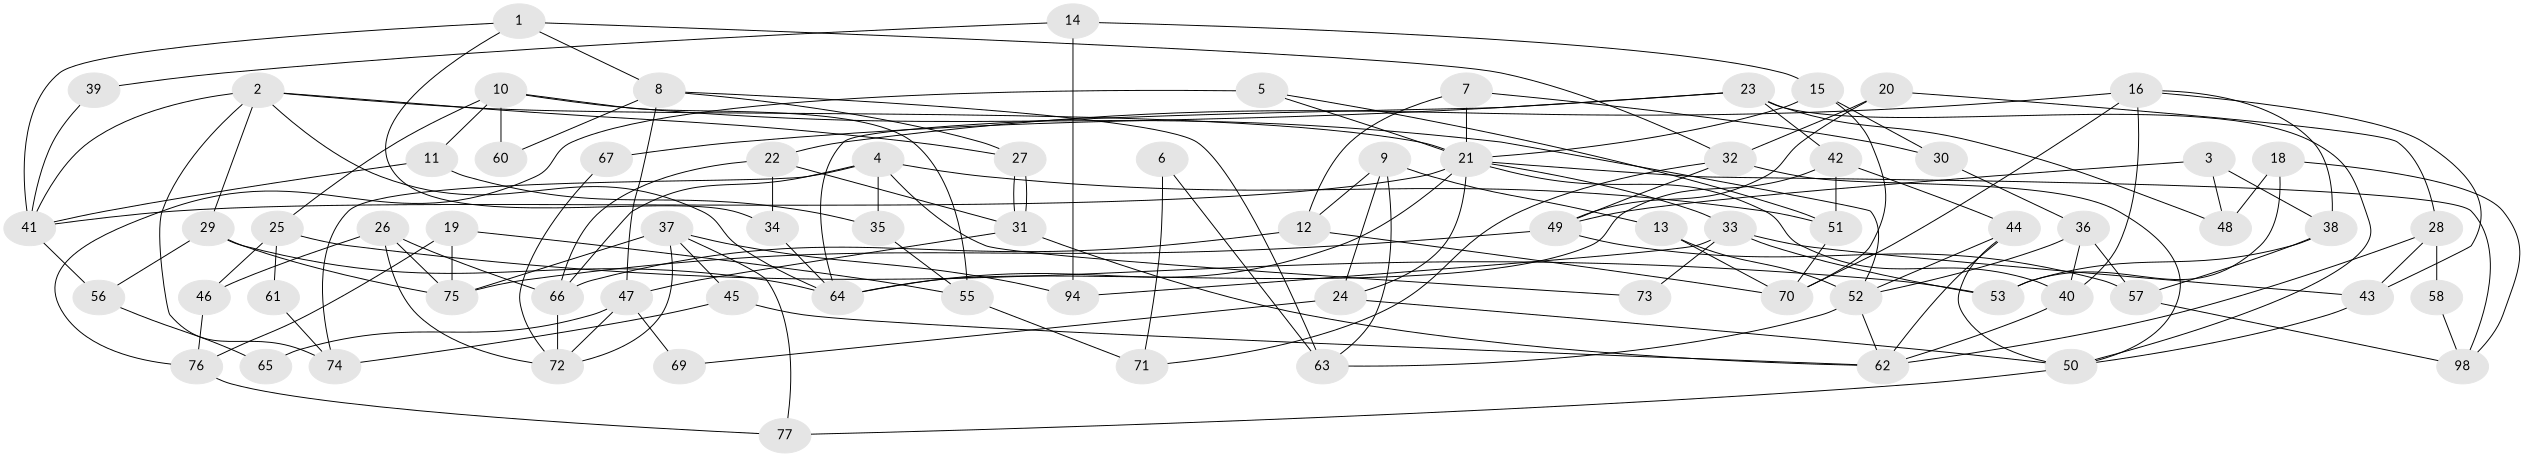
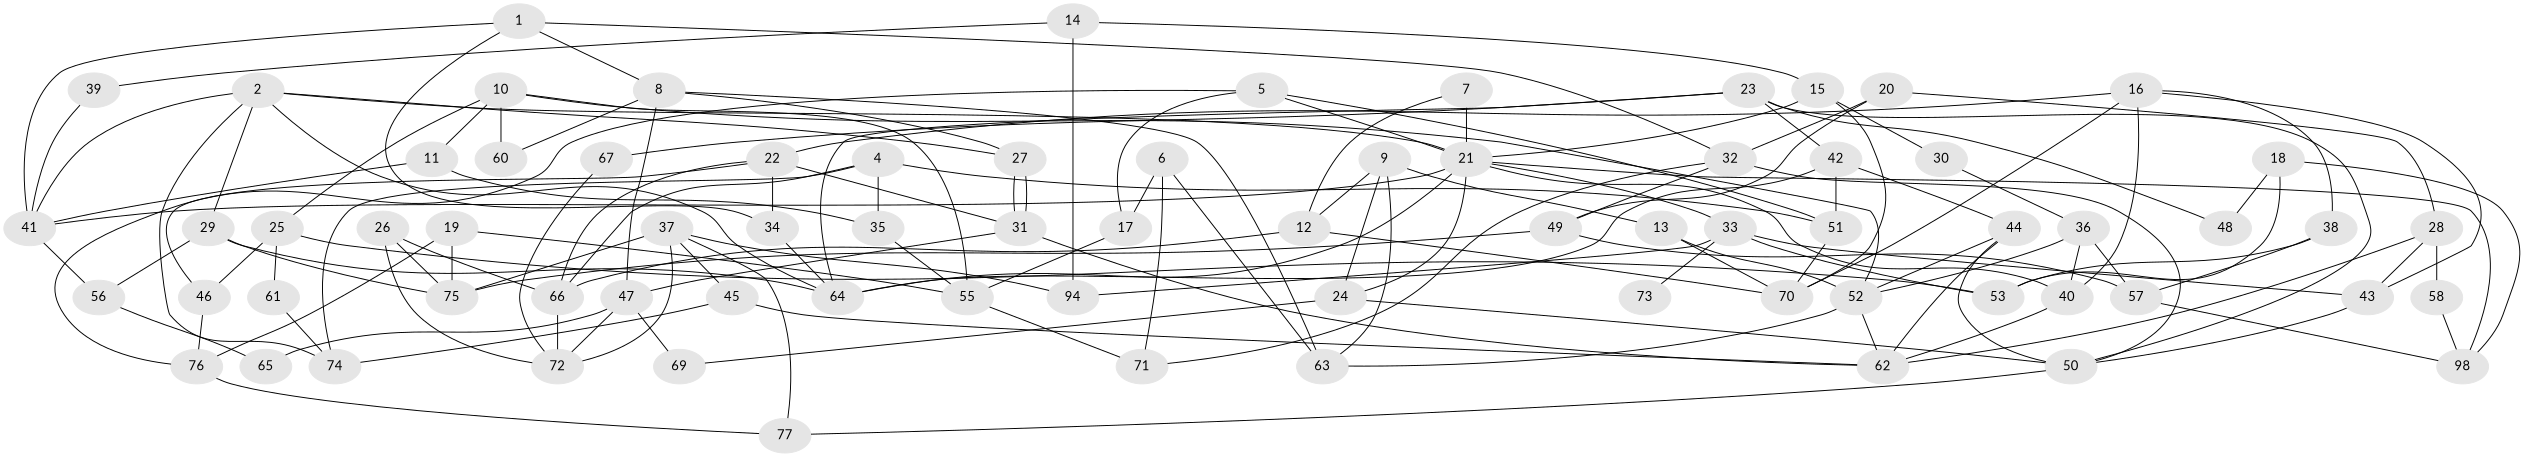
(1759, 124) -> none
(2209, 159) -> none
none -> (1126, 228)
(309, 254) -> (419, 181)
(1167, 264) -> none
